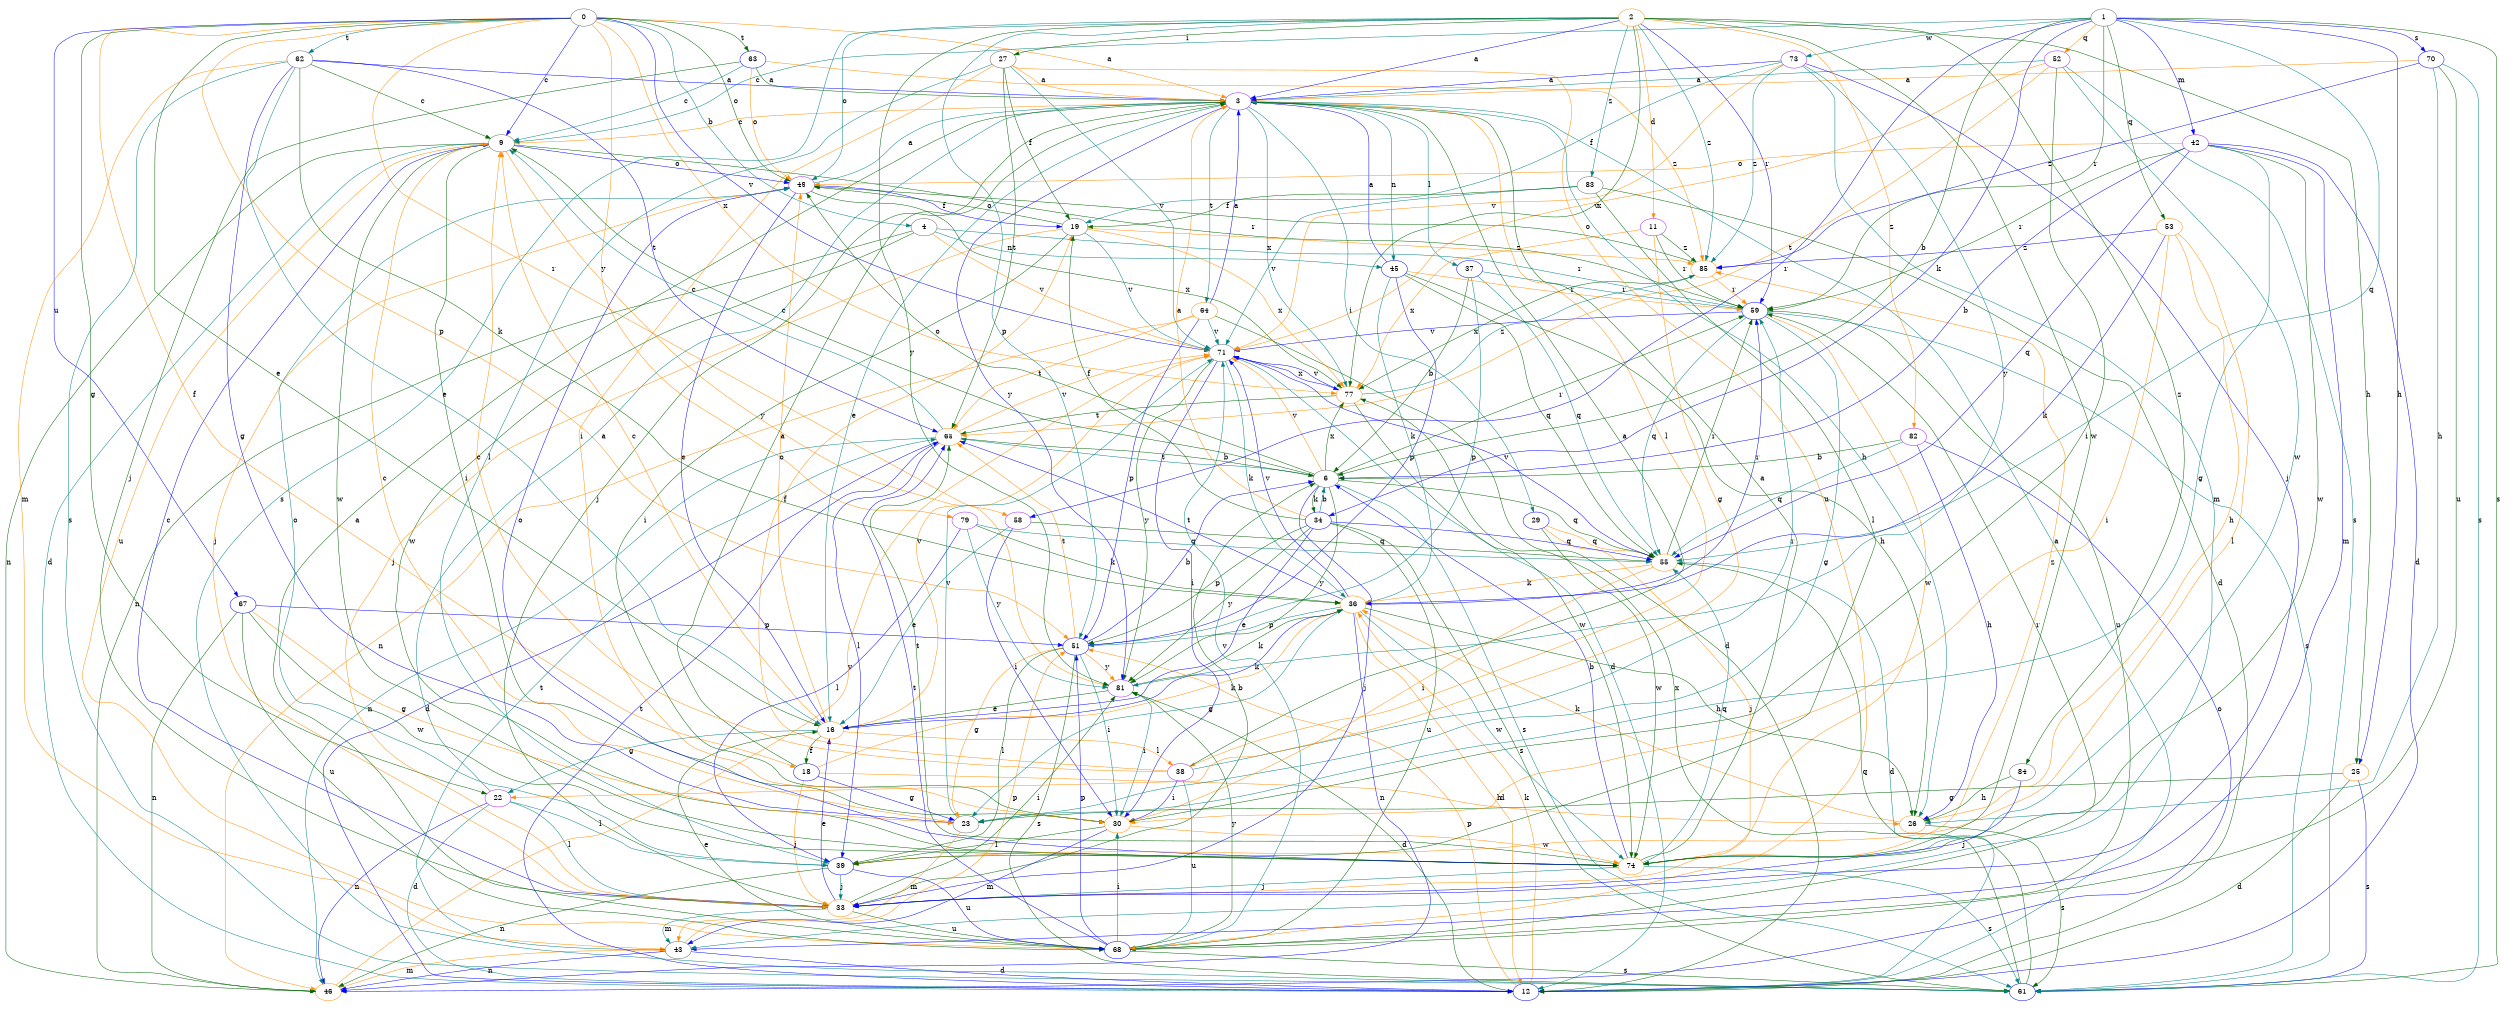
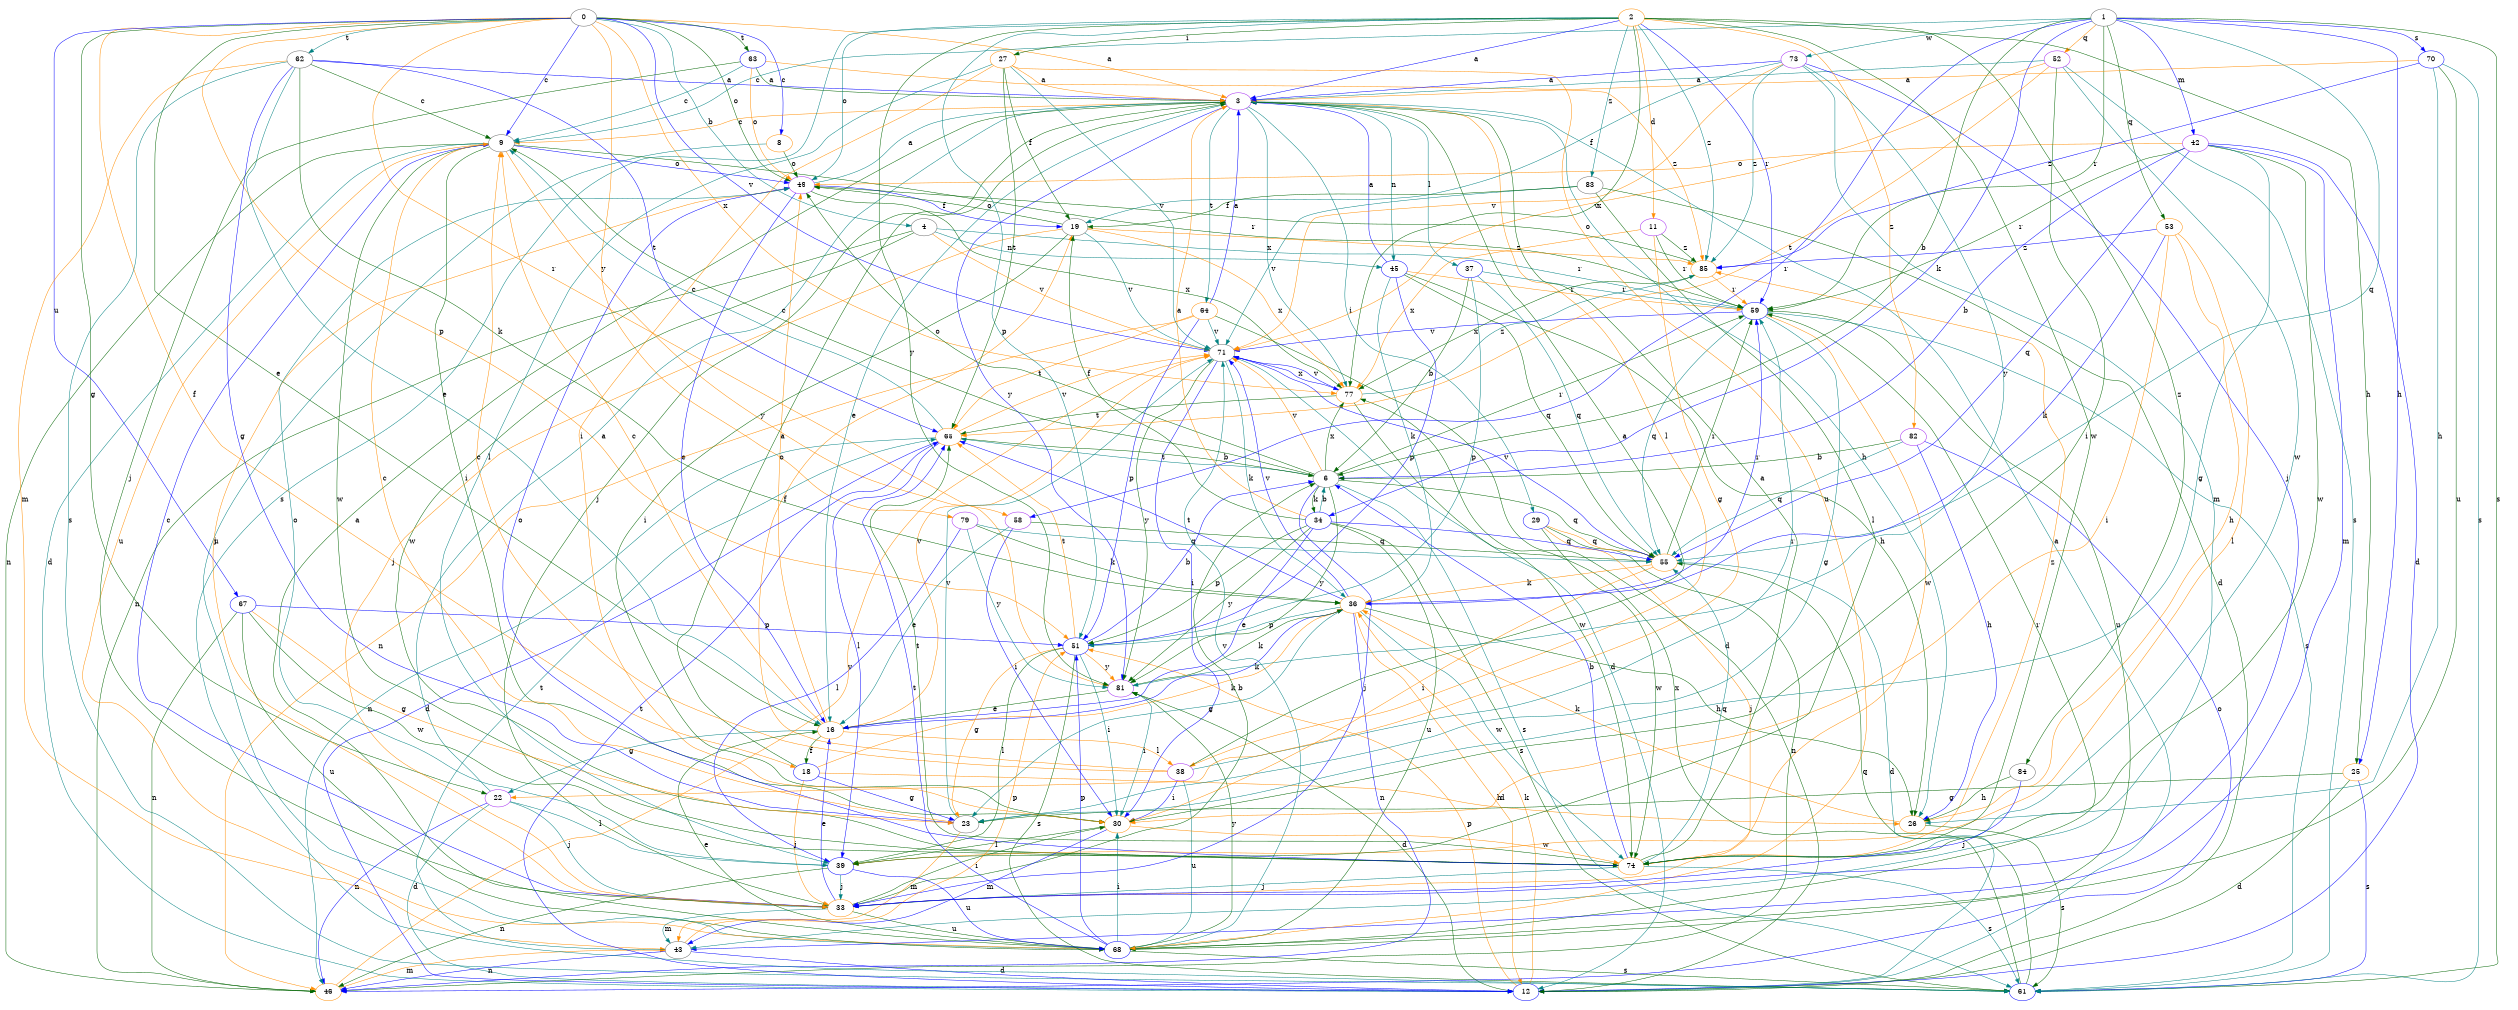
(1003, 59) -> (1003, 59)
none -> (779, 143)
(995, 834) -> (967, 860)
(570, 845) -> (570, 845)
none -> (1380, 956)
